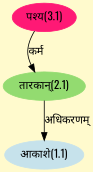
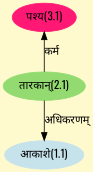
(28, 48) -> (44, 56)
